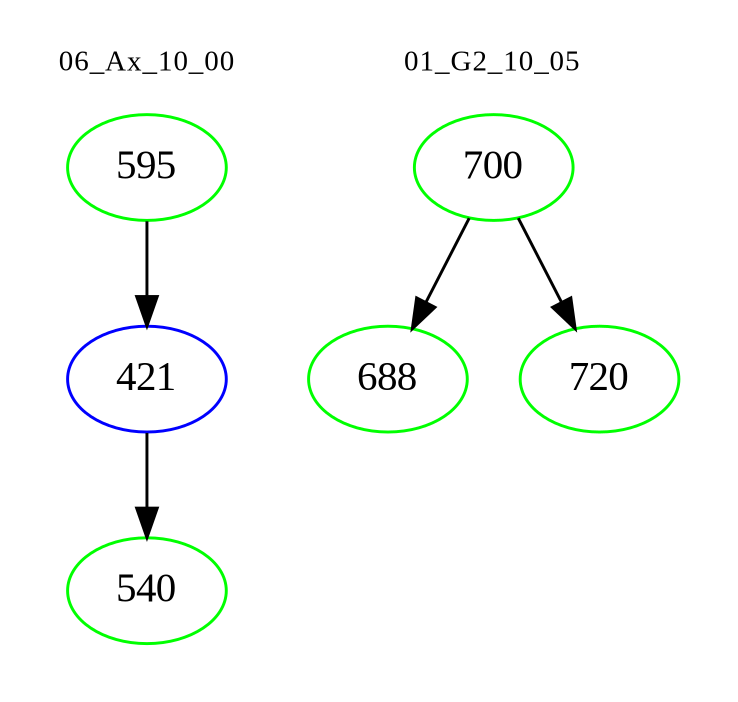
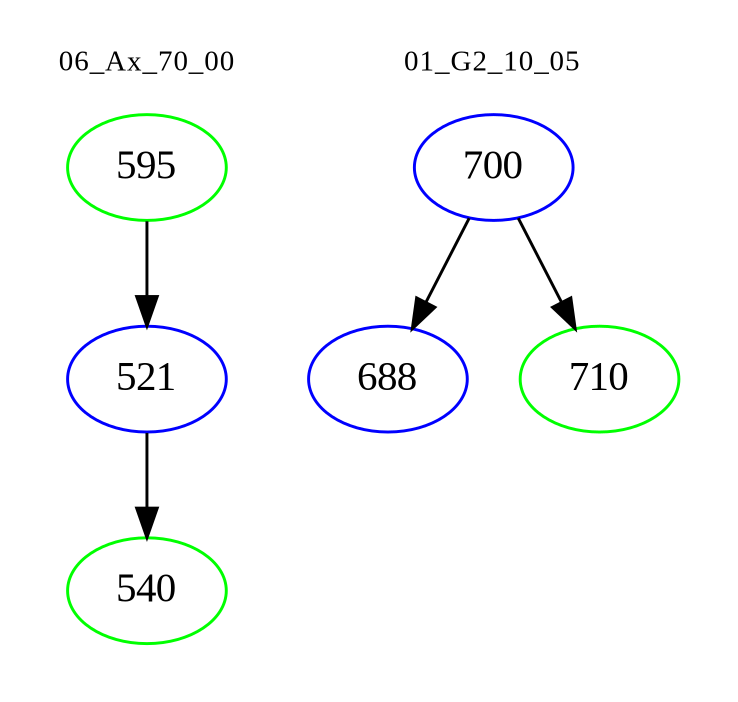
(148, 63) -> (148, 63)
(494, 168) -> (494, 168)
(147, 379) -> (147, 379)
(388, 379) -> (388, 379)
(600, 379) -> (600, 379)
